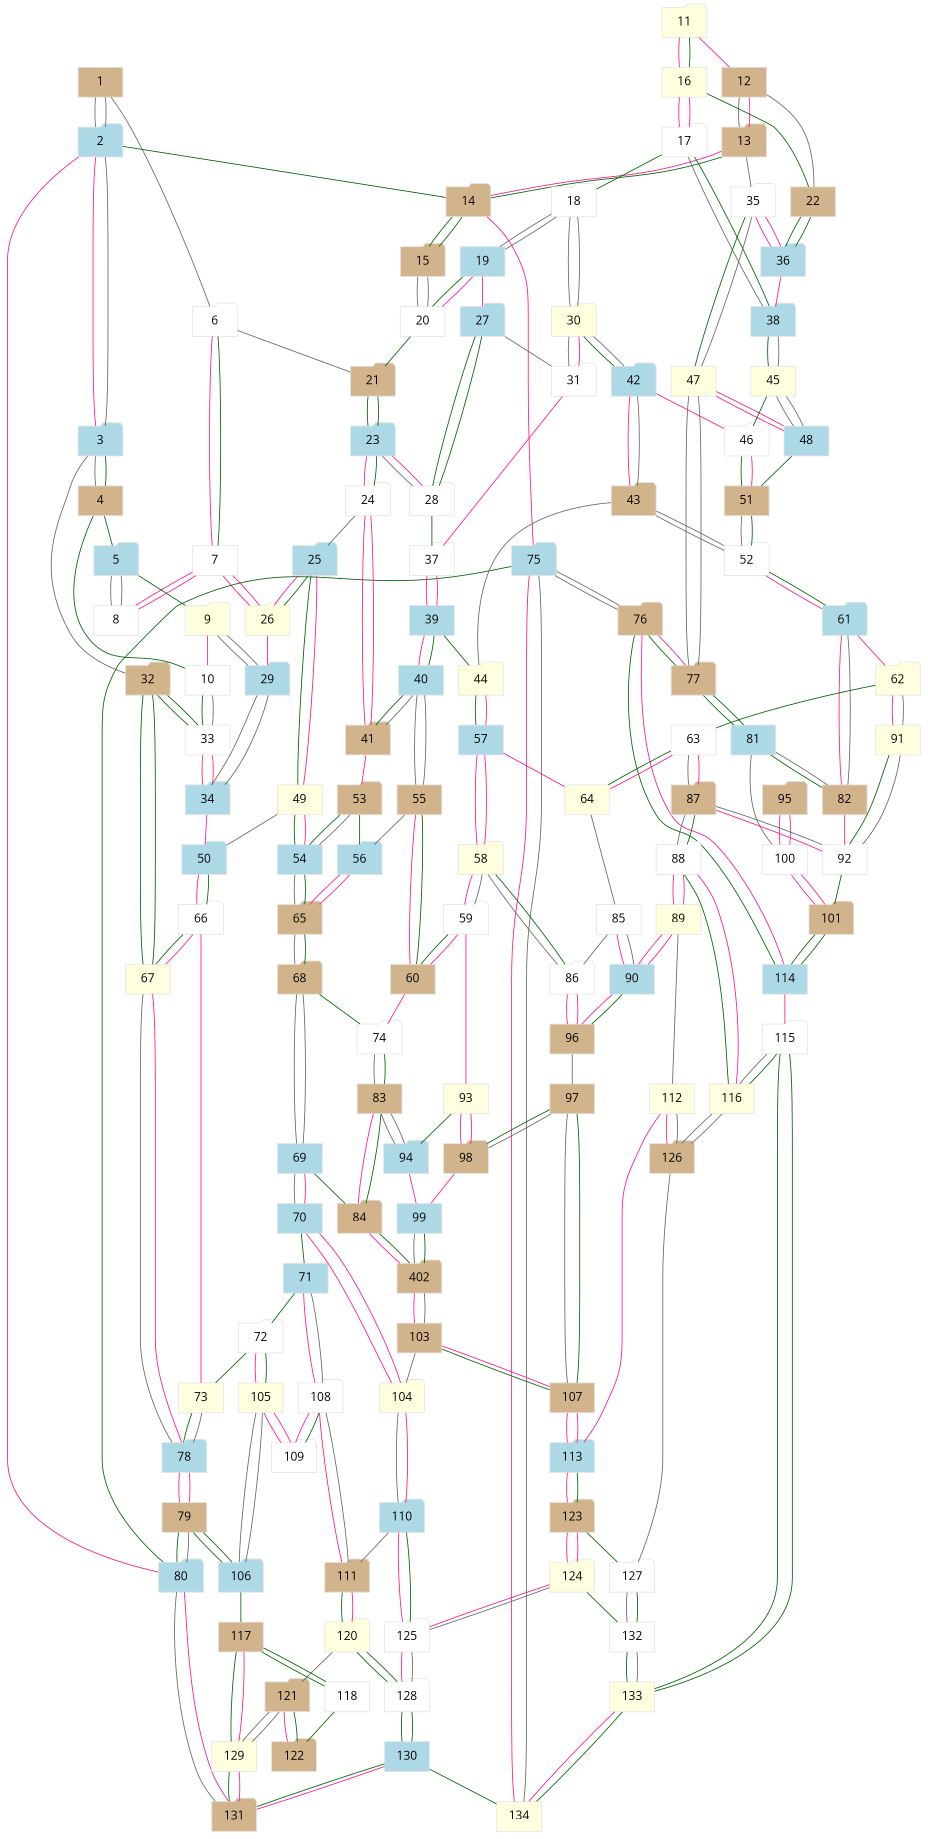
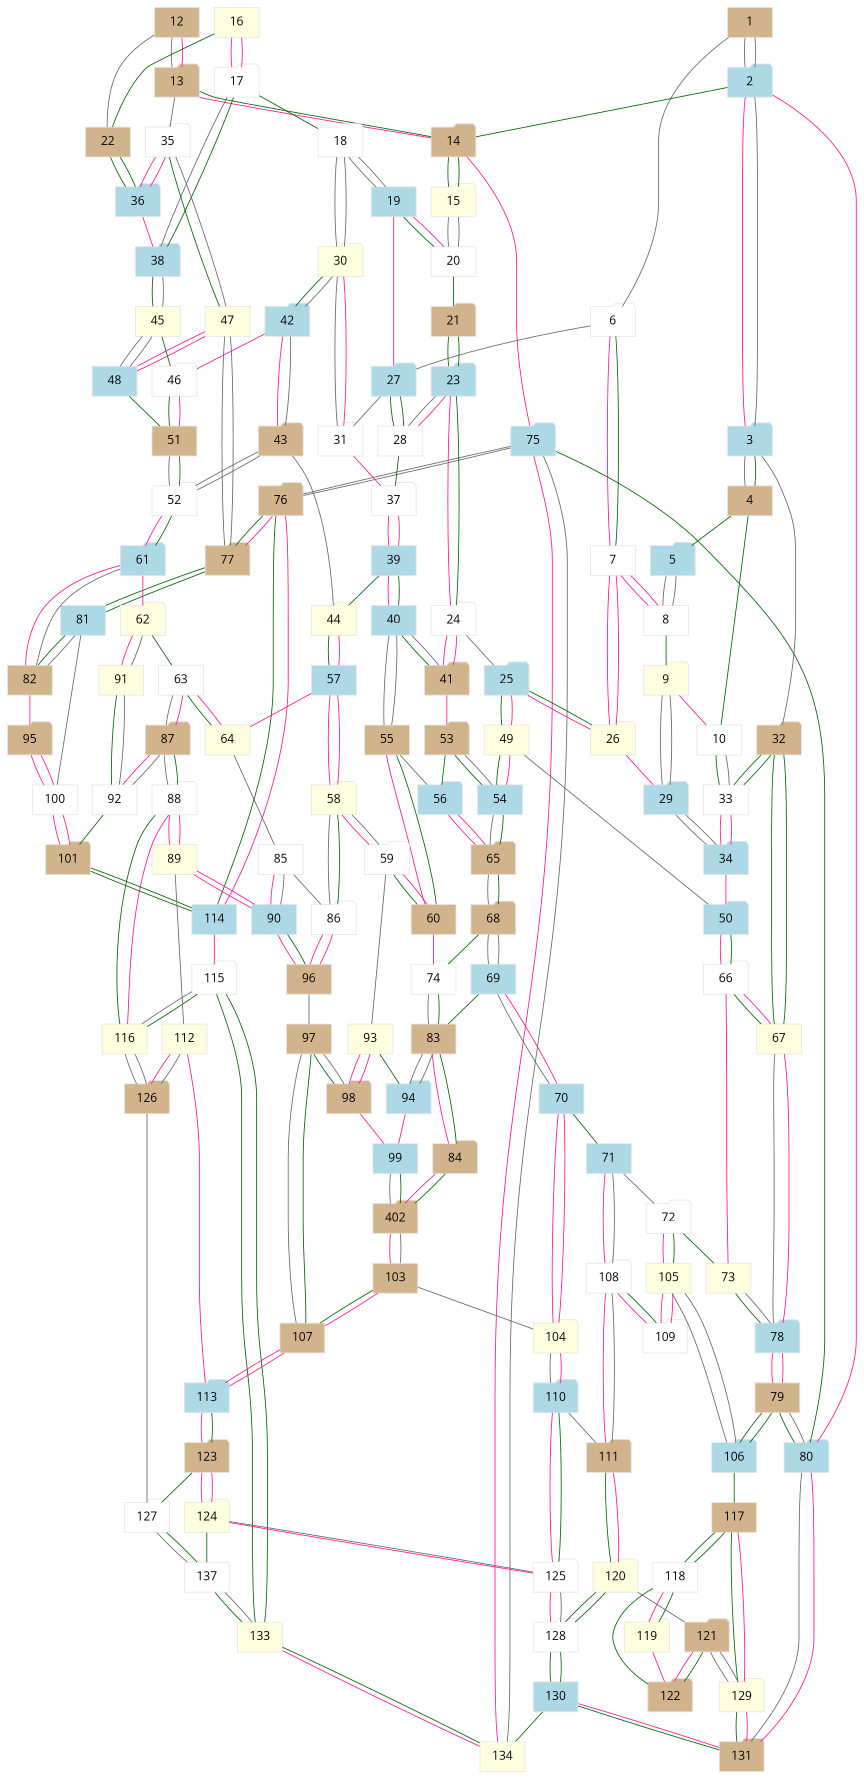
(684, 22) -> none
(423, 262) -> (453, 202)
(294, 351) -> (502, 344)
(156, 587) -> (666, 650)
(845, 830) -> (30, 710)
(466, 1009) -> (379, 949)
(330, 1189) -> (463, 1009)
(283, 1308) -> (639, 1189)
(632, 1637) -> (207, 1577)
none -> (647, 1637)
